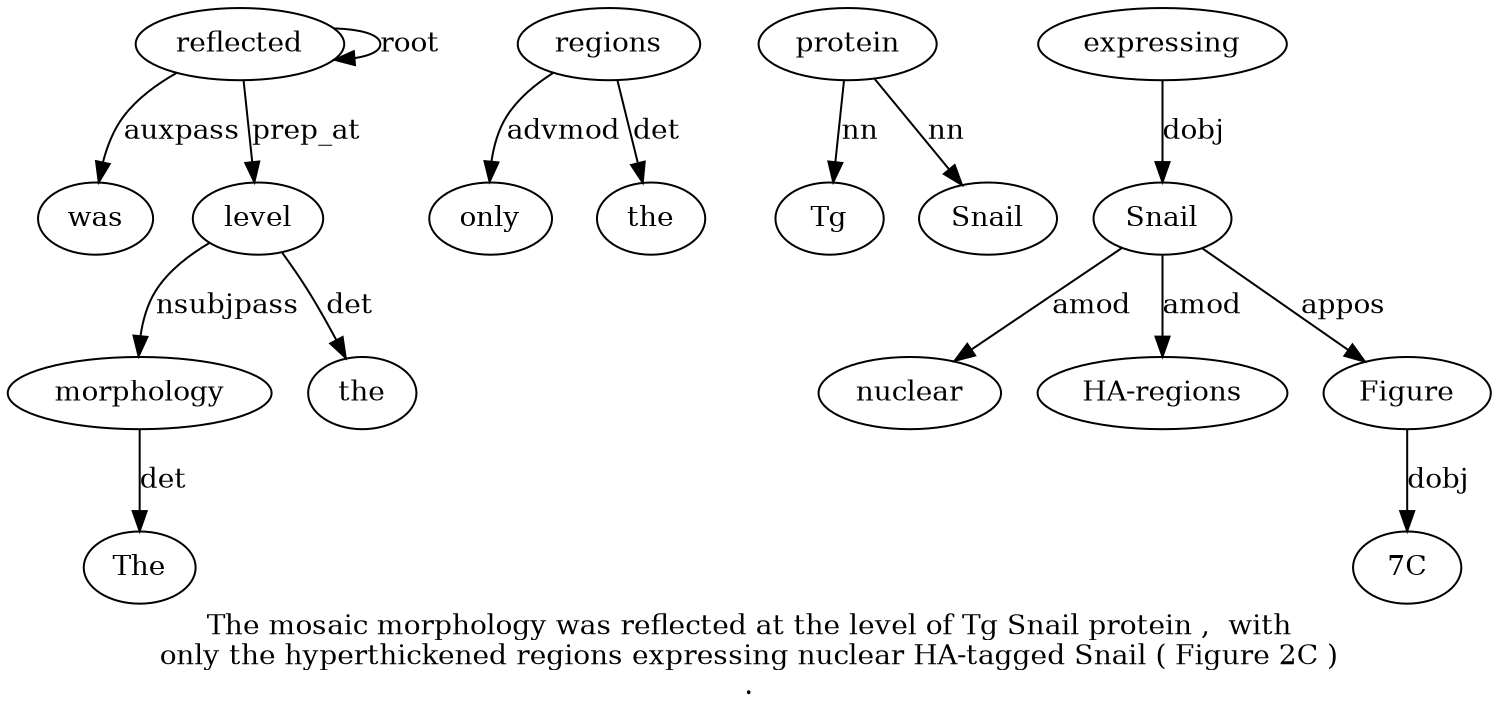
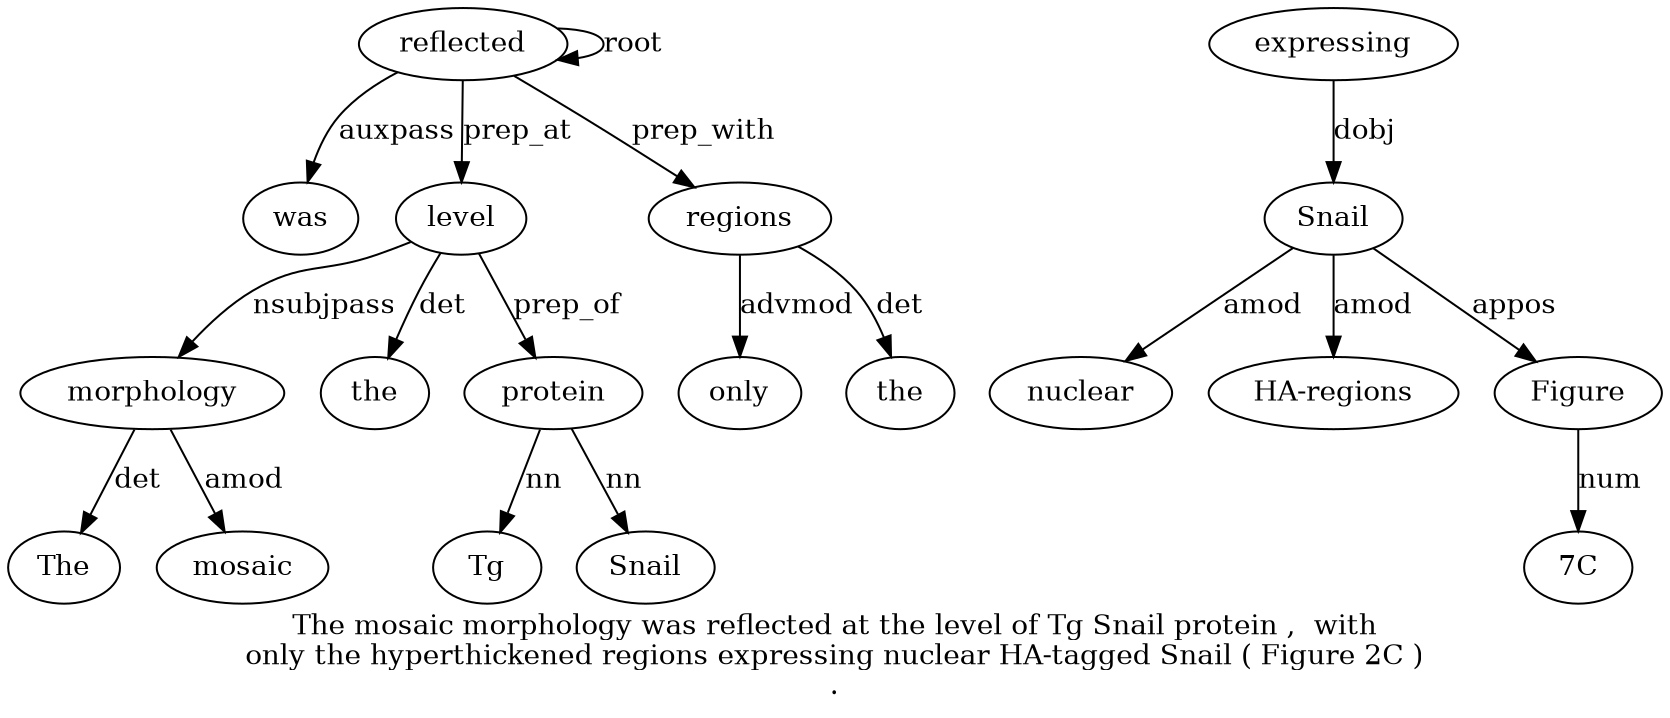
none -> (596, 125)
none -> (502, 296)
(1438, 480) -> (1610, 480)
none -> (243, 568)
